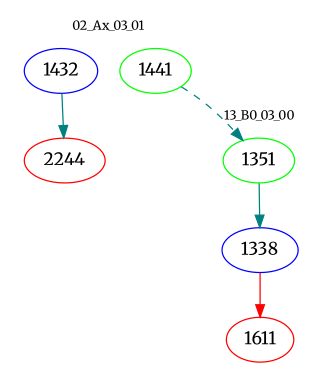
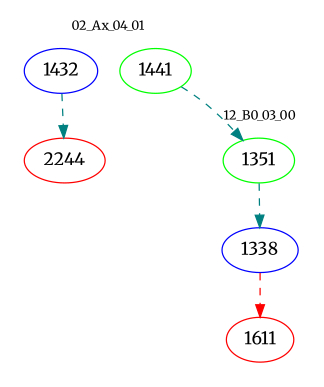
(108, 27) -> (108, 27)
(63, 110) -> (63, 110)
(260, 116) -> (260, 116)
(259, 199) -> (259, 199)
(260, 289) -> (260, 289)
